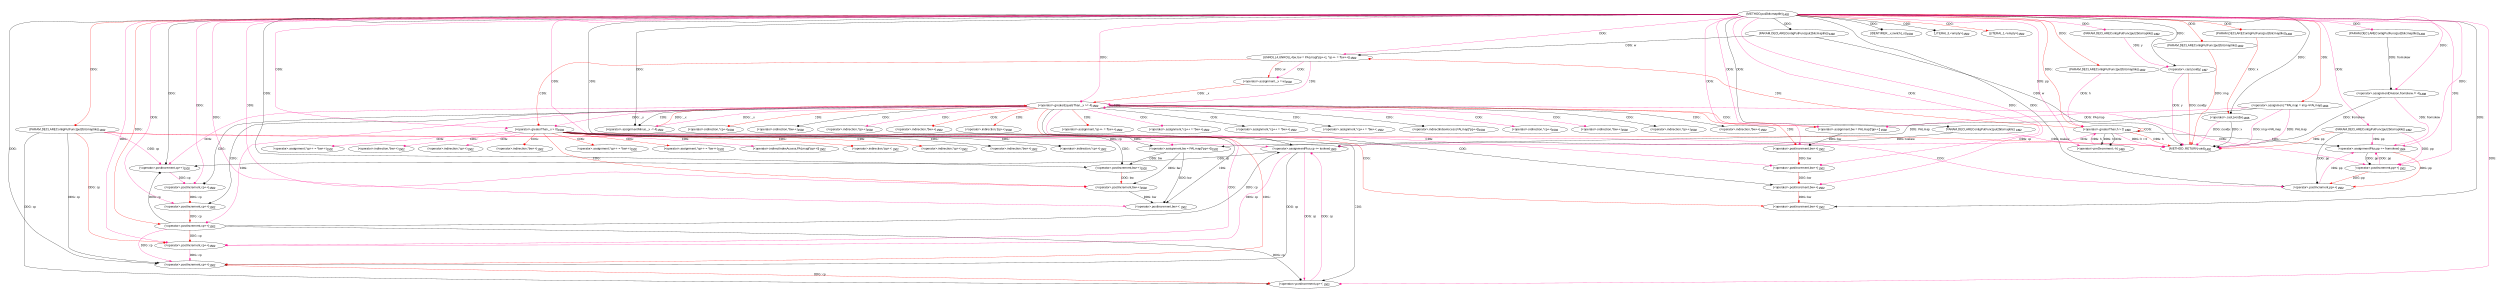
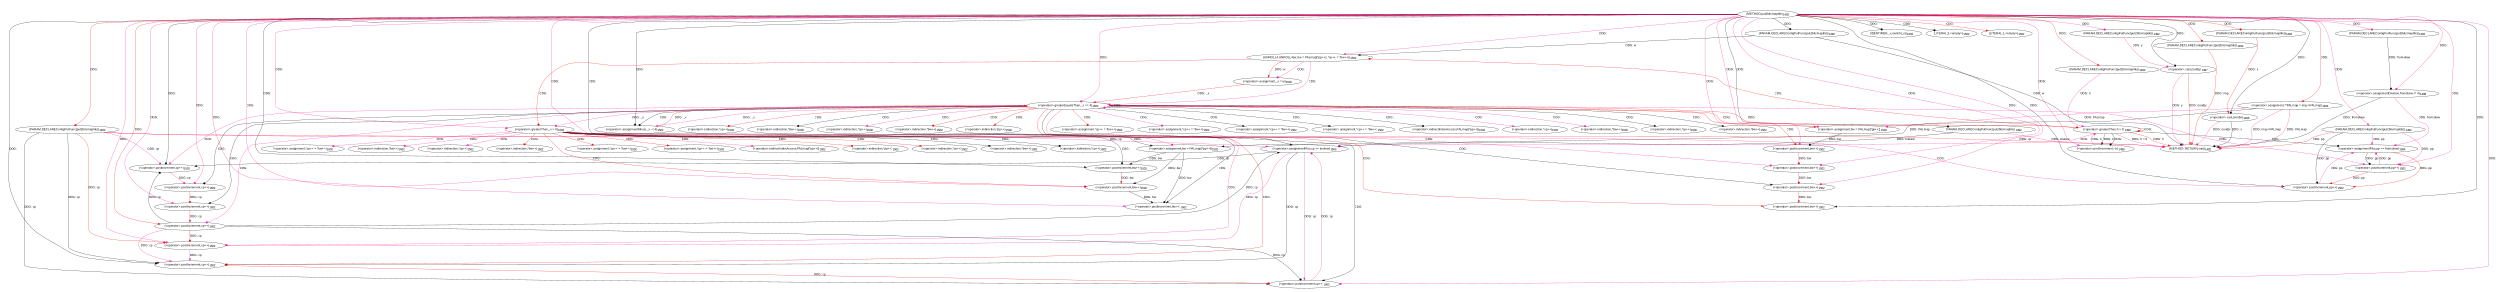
(2204, 17) -> none
(2088, 19) -> (2088, 19)
(2044, 25) -> (1618, 109)
(2043, 82) -> (2043, 82)
